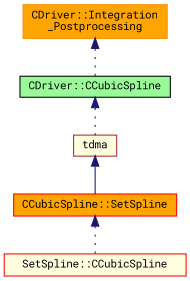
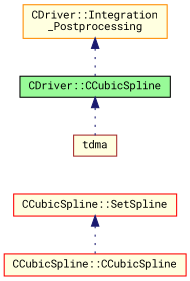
(95, 22) -> (95, 22)
(95, 180) -> none
(95, 205) -> (95, 205)
(95, 265) -> (95, 265)
